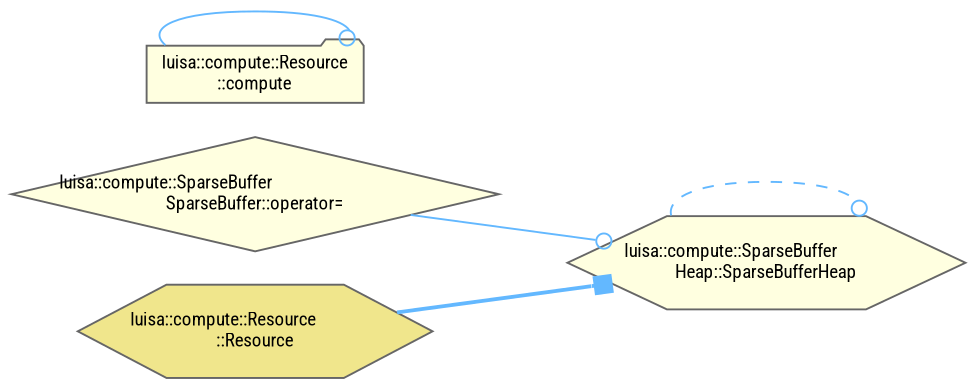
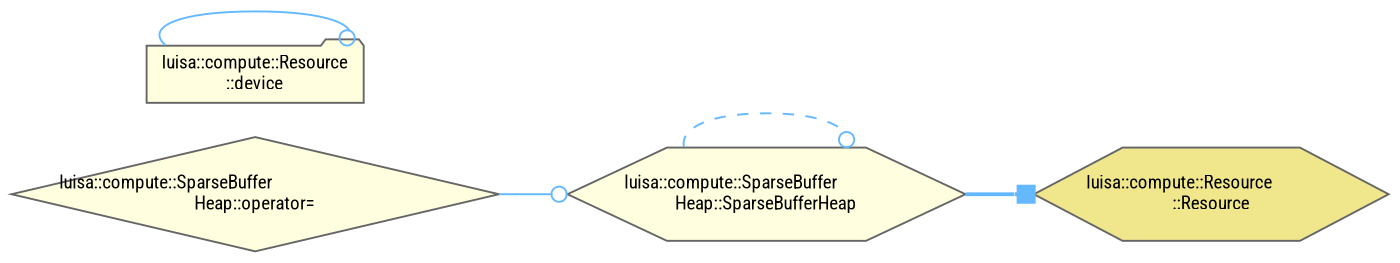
(255, 74) -> (255, 74)
(255, 194) -> (255, 194)
(494, 299) -> (990, 194)
